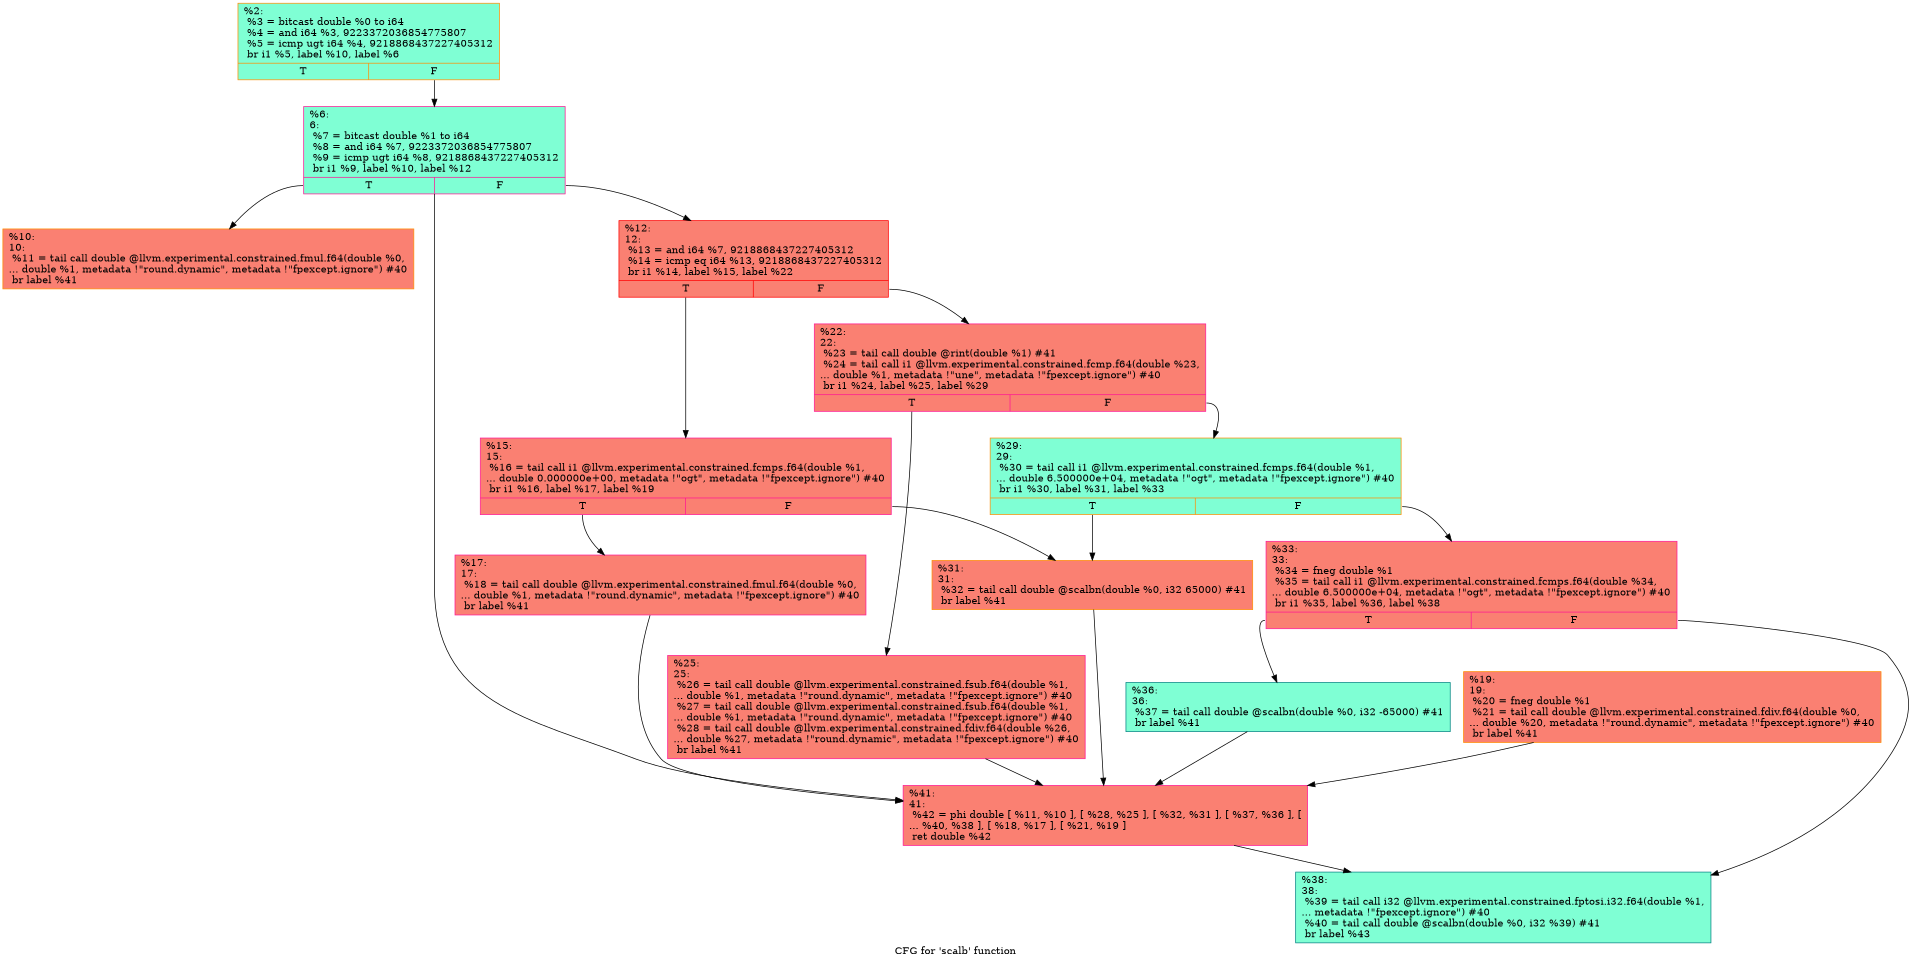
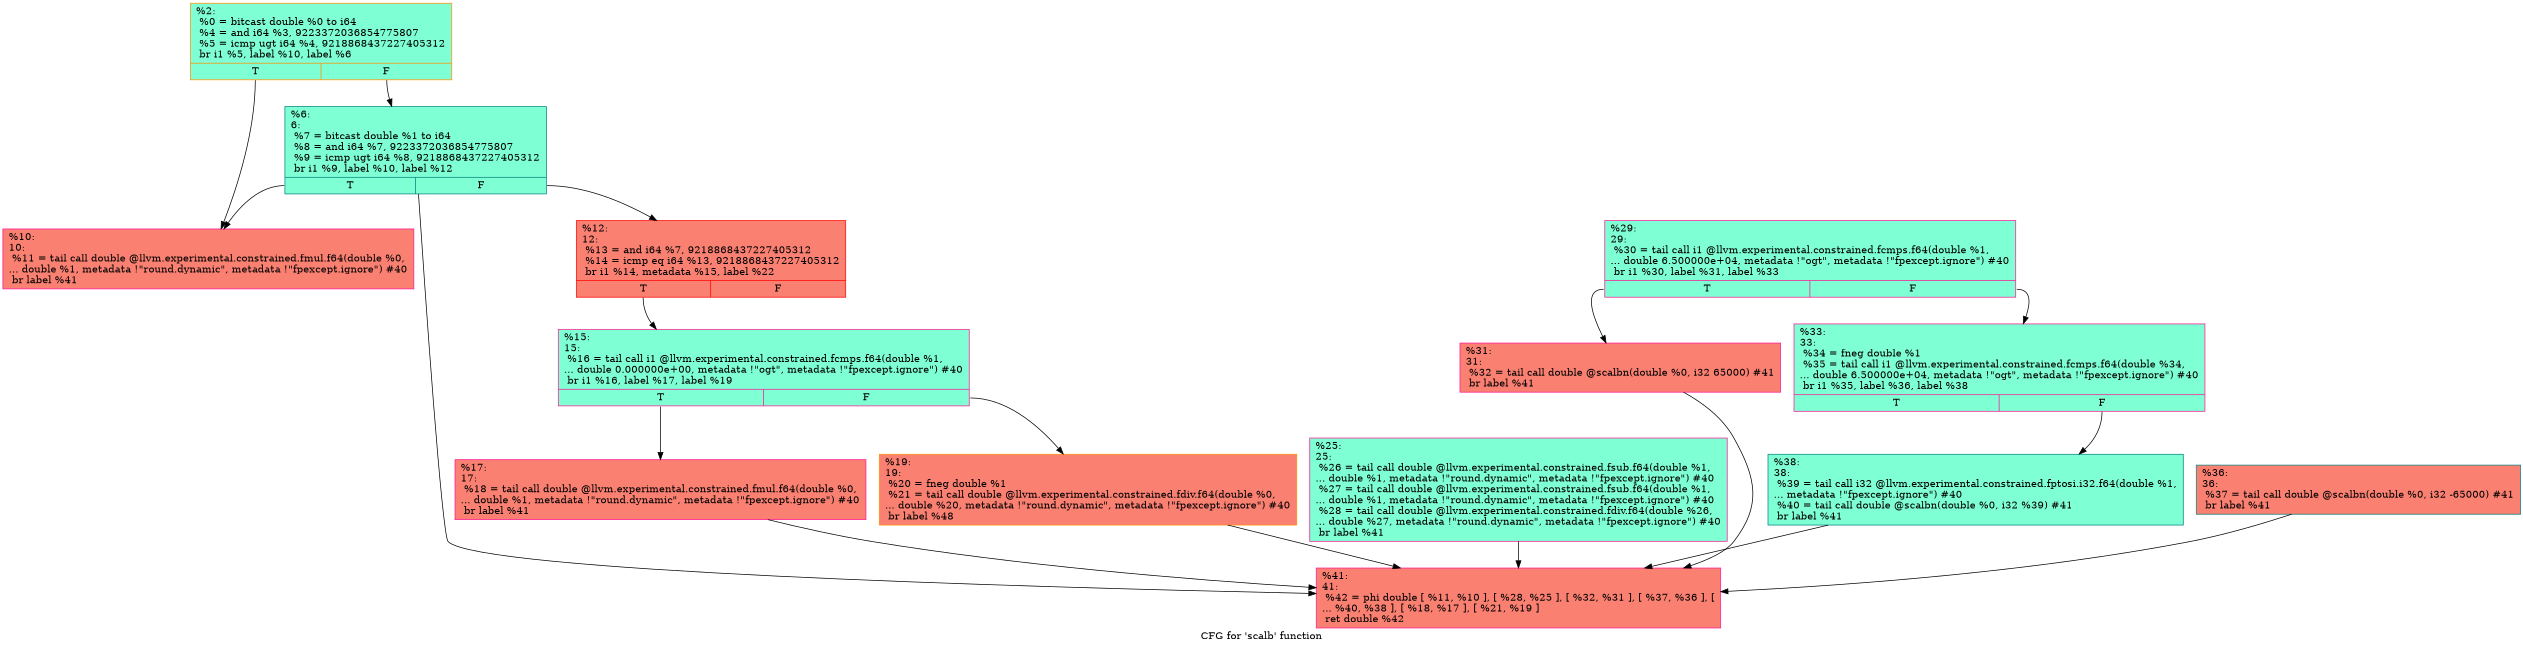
(324, 22) -> (277, 22)
(434, 150) -> (416, 150)
none -> (246, 152)
(208, 259) -> (208, 259)
(709, 272) -> (679, 272)
(1010, 368) -> none
(686, 476) -> (764, 368)
(1196, 476) -> (1810, 259)
(974, 522) -> (1019, 414)
(1092, 585) -> (1620, 368)
(1472, 585) -> (1999, 368)
(1264, 647) -> none
(876, 707) -> (1518, 490)
(1288, 707) -> (2358, 490)
(1504, 734) -> (920, 516)
(1289, 858) -> (1740, 546)
(1336, 934) -> (1808, 516)
